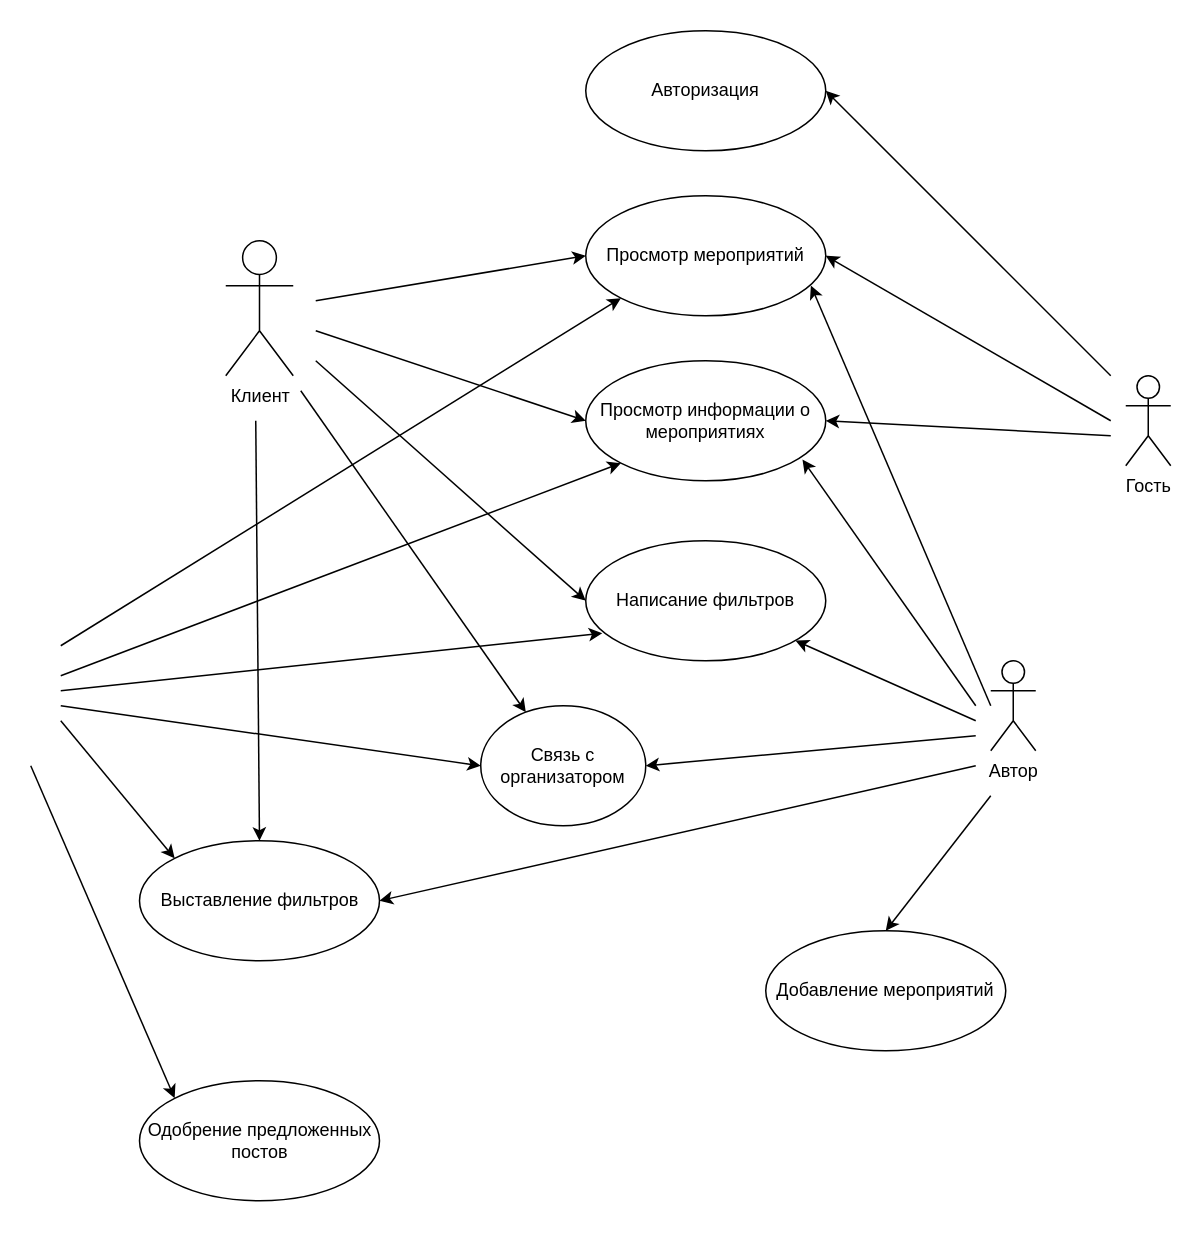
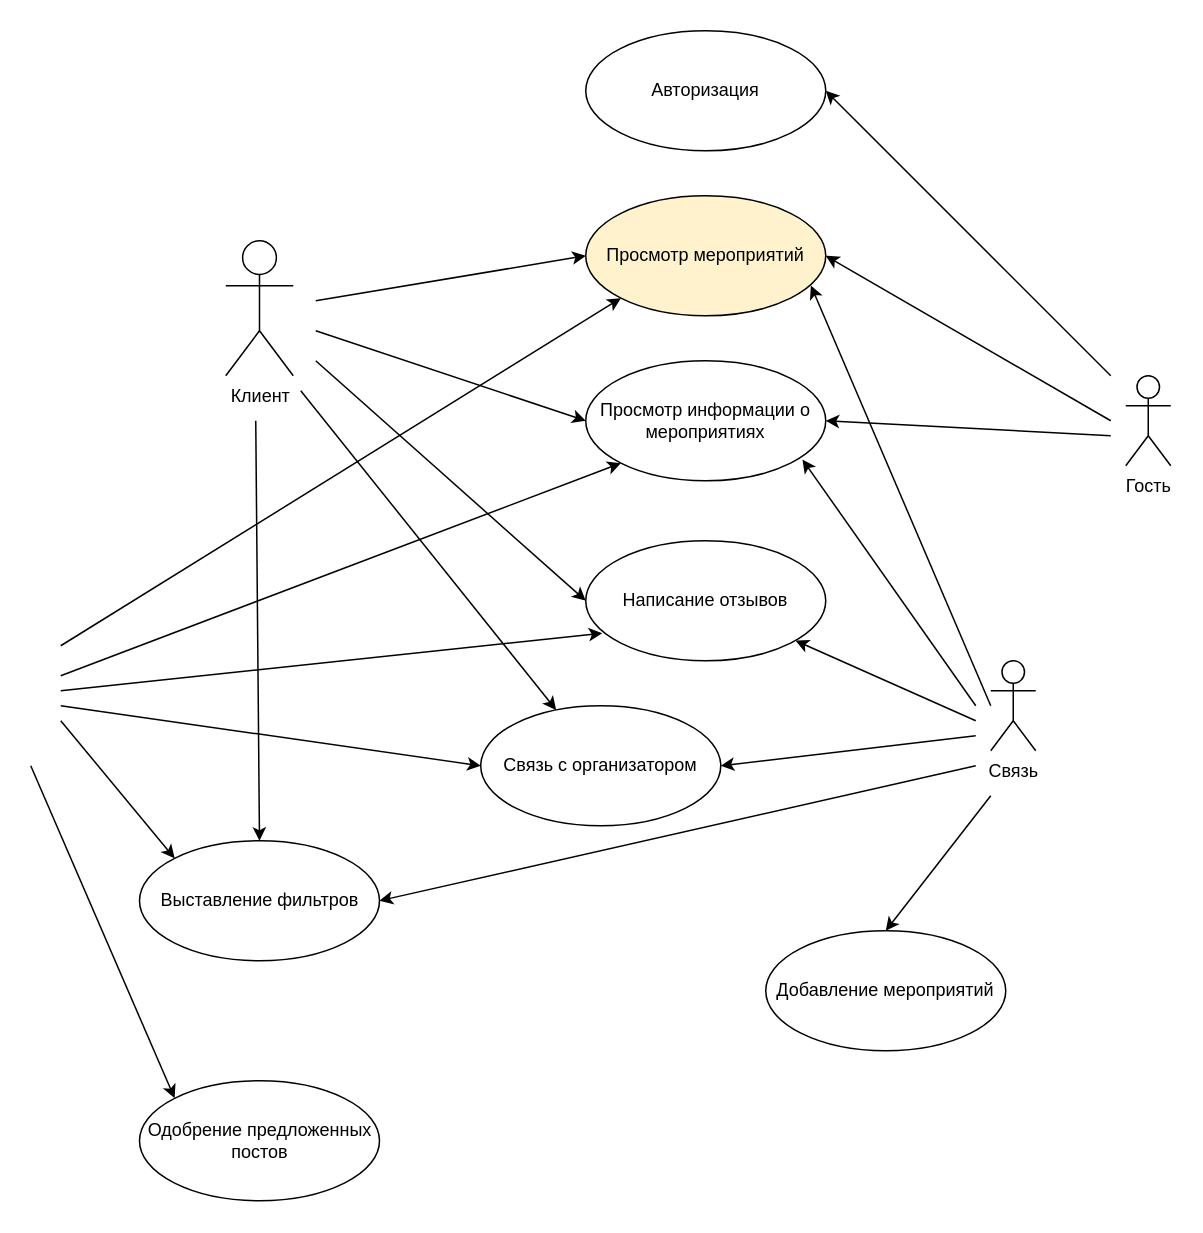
(706, 256) -> (706, 256)
(706, 601) -> (706, 601)
(563, 766) -> (601, 766)
(1014, 772) -> (1014, 772)
